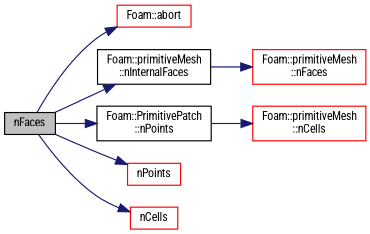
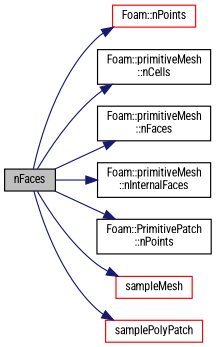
(154, 16) -> (154, 16)
(226, 67) -> (80, 158)
(309, 67) -> (154, 123)
(226, 123) -> (66, 127)
(309, 123) -> (154, 67)
(154, 174) -> (154, 287)
(154, 218) -> (154, 331)
